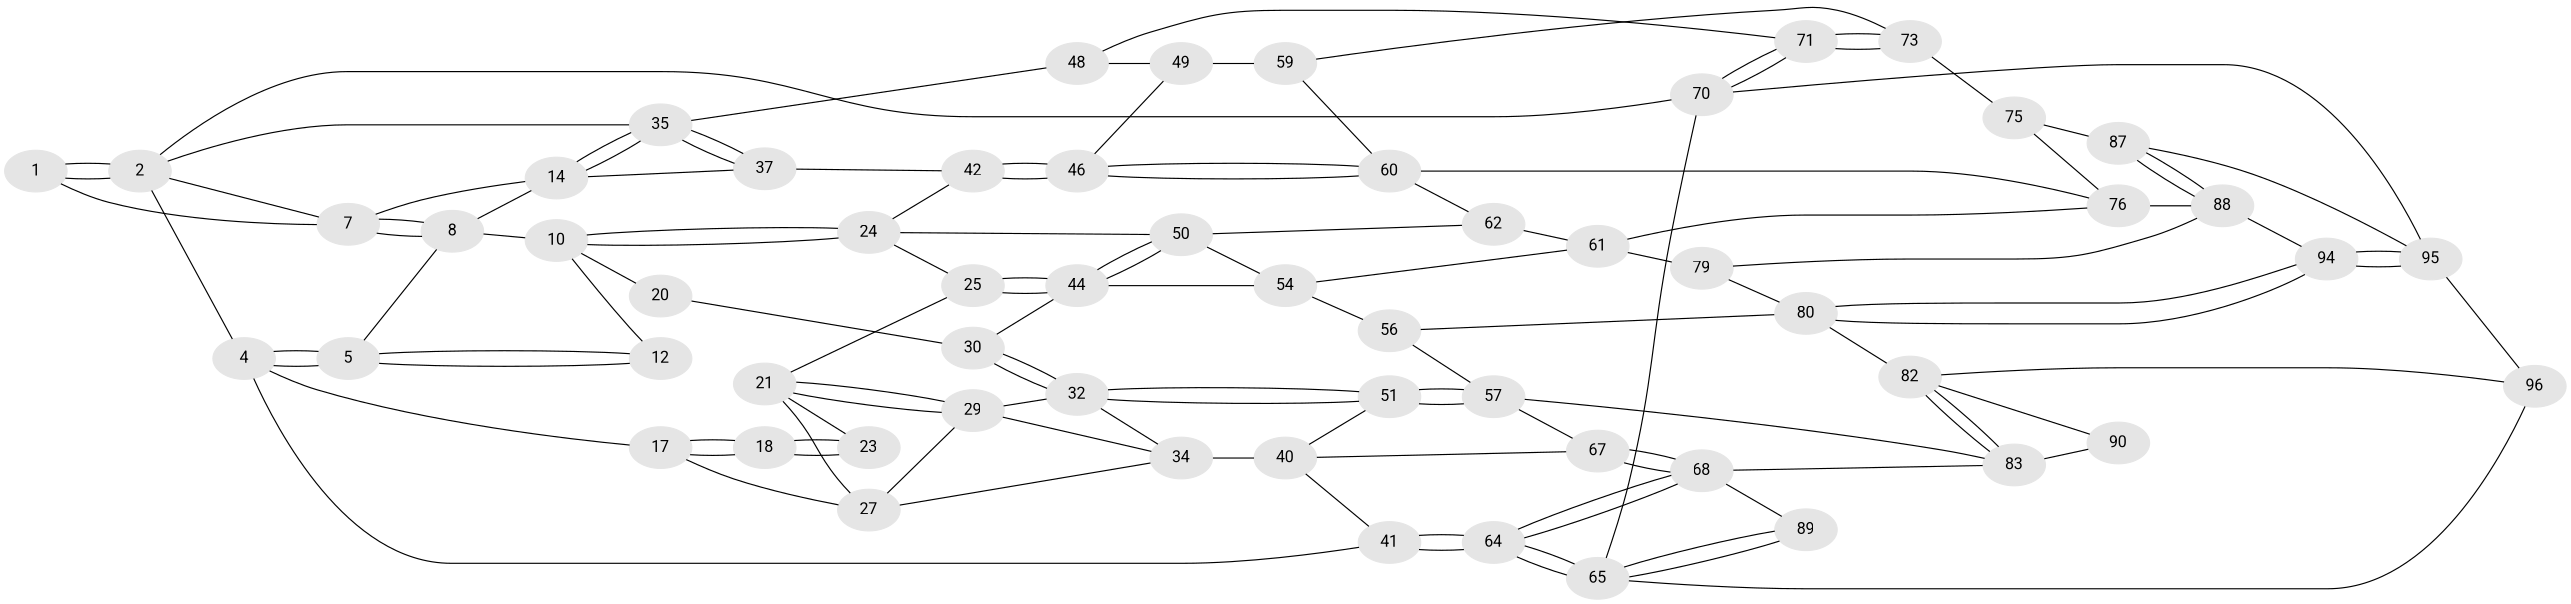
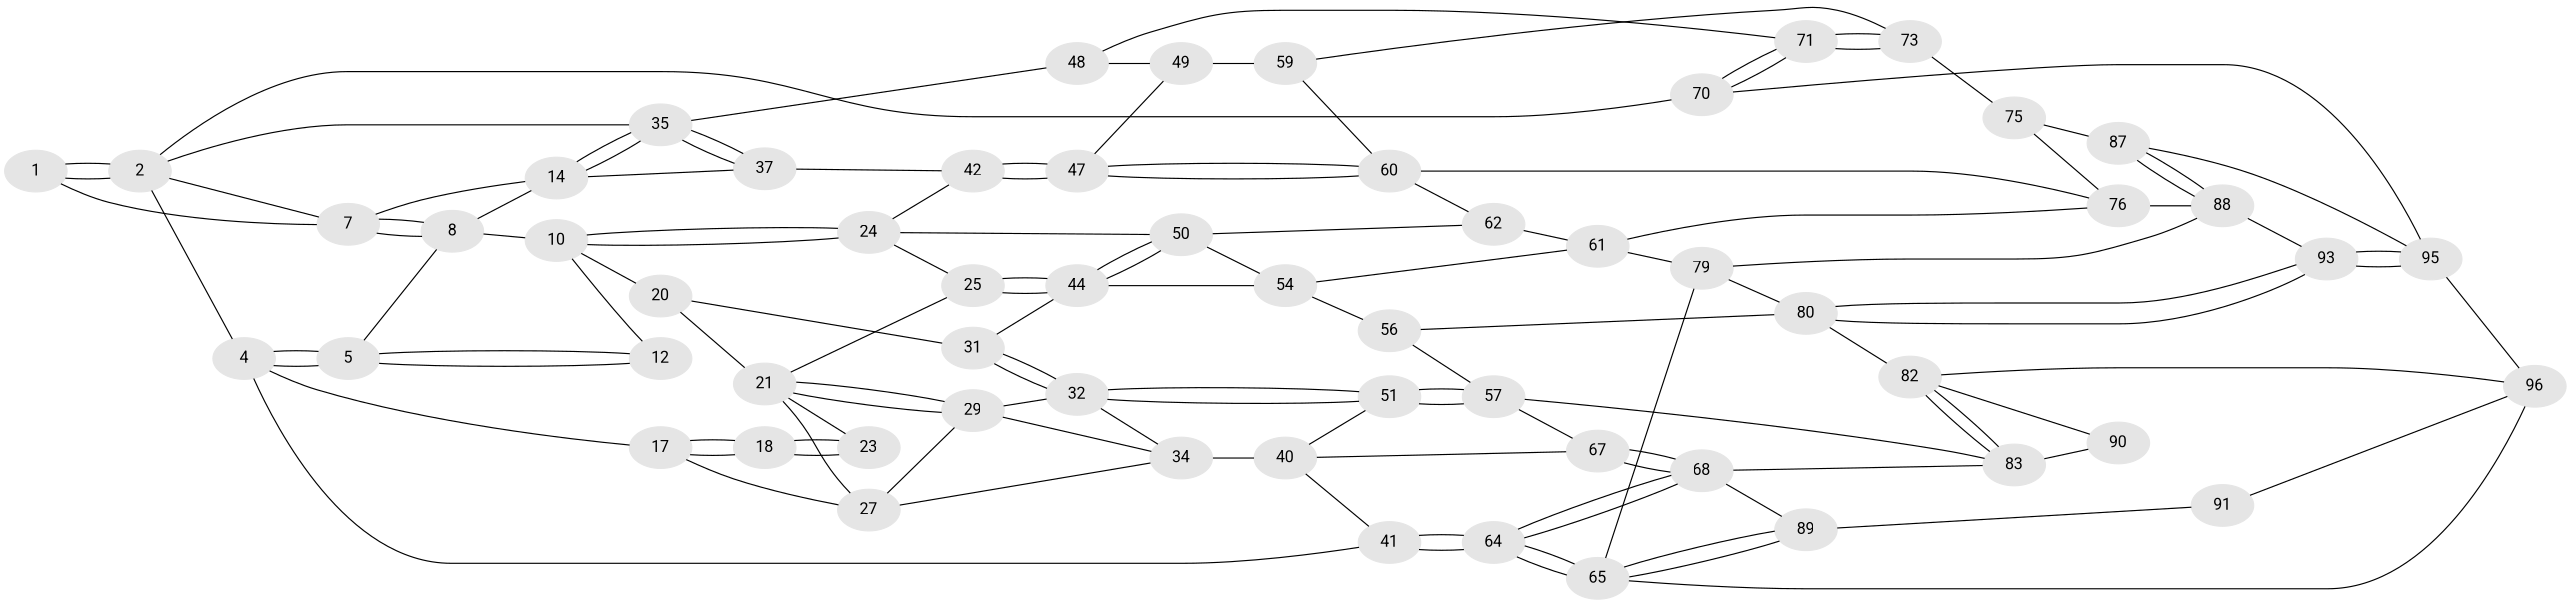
(1077, 171) -> (1077, 171)
(2327, 259) -> (2327, 259)
(1655, 338) -> (1650, 423)
none -> (713, 340)
(973, 348) -> (973, 348)
none -> (2222, 505)
